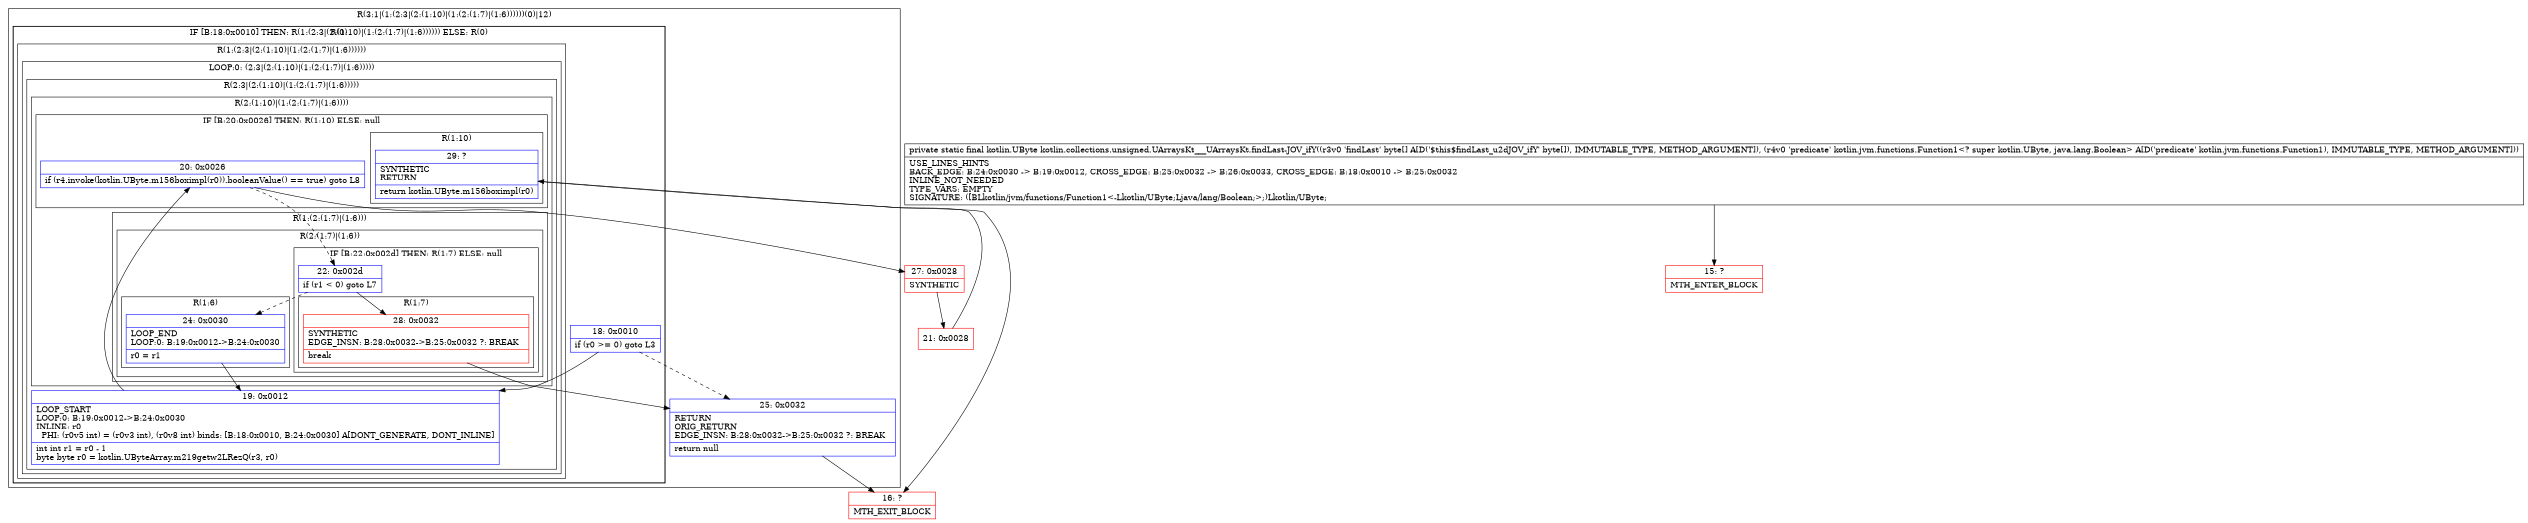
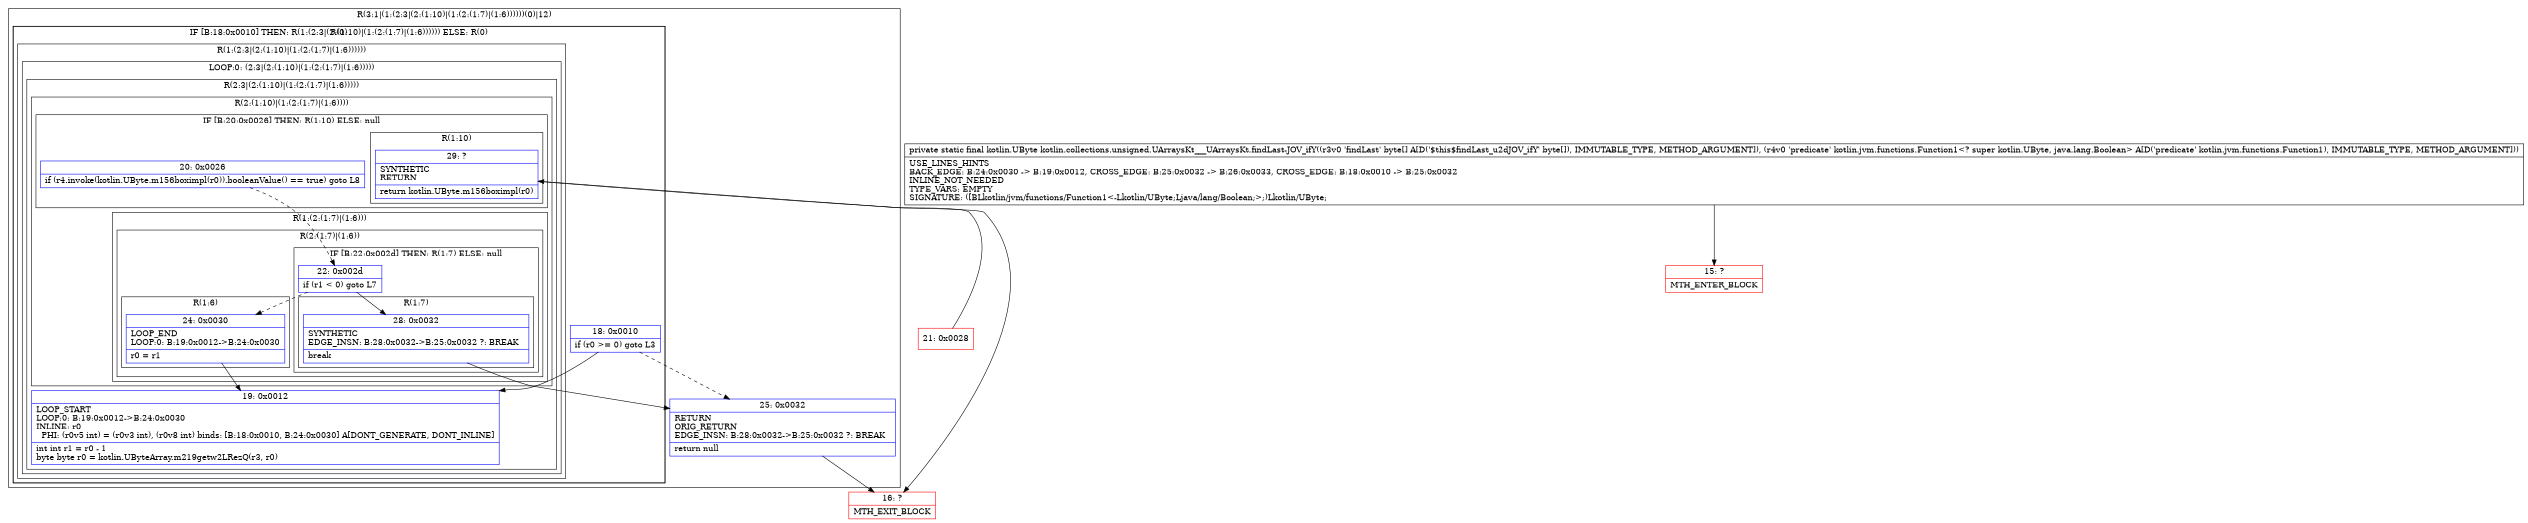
(122, 279) -> none
(934, 279) -> none
(416, 339) -> (416, 339)
